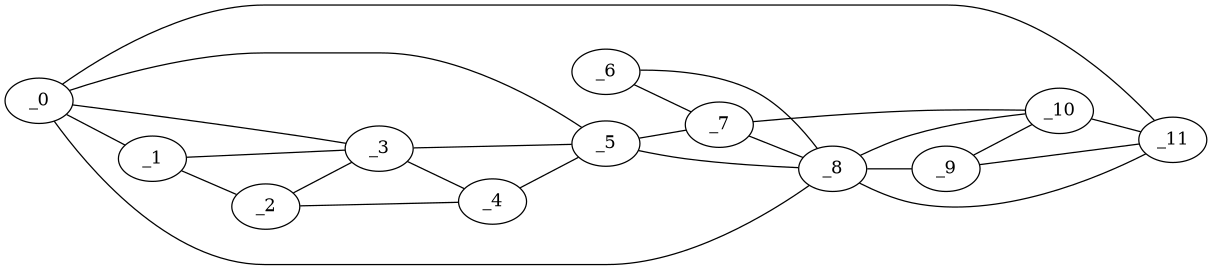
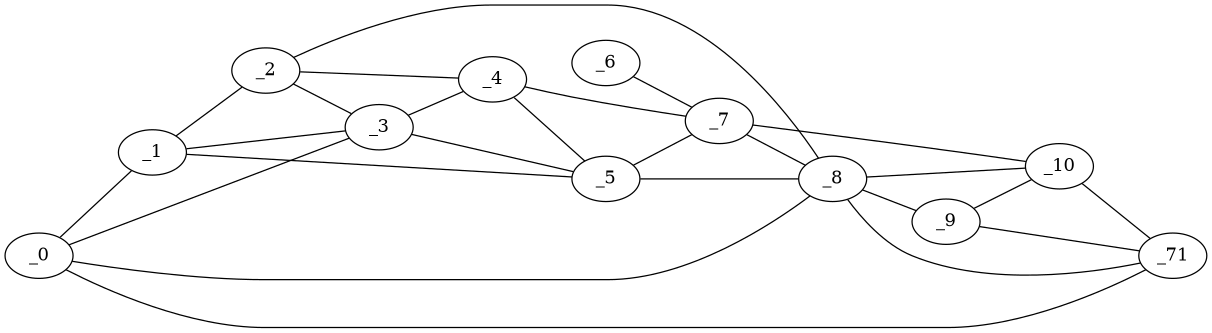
(332, 53) -> (379, 166)
(740, 85) -> (582, 5)
none -> (605, 103)
(1173, 140) -> (1173, 256)
